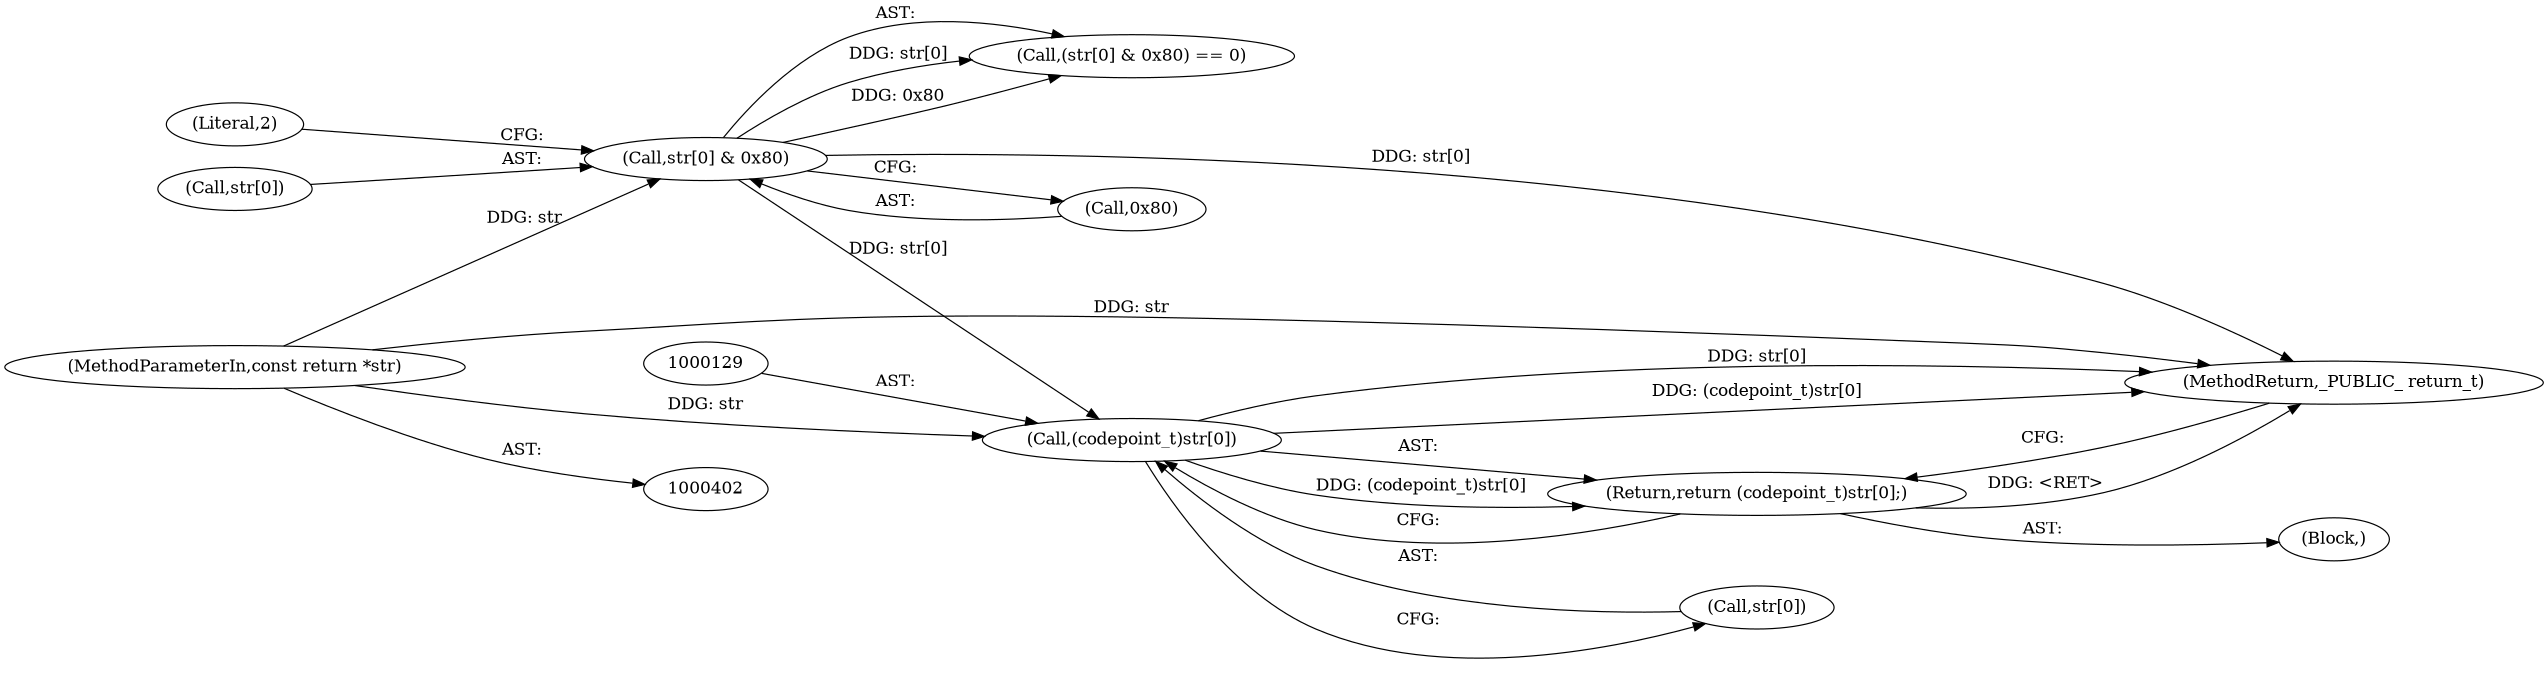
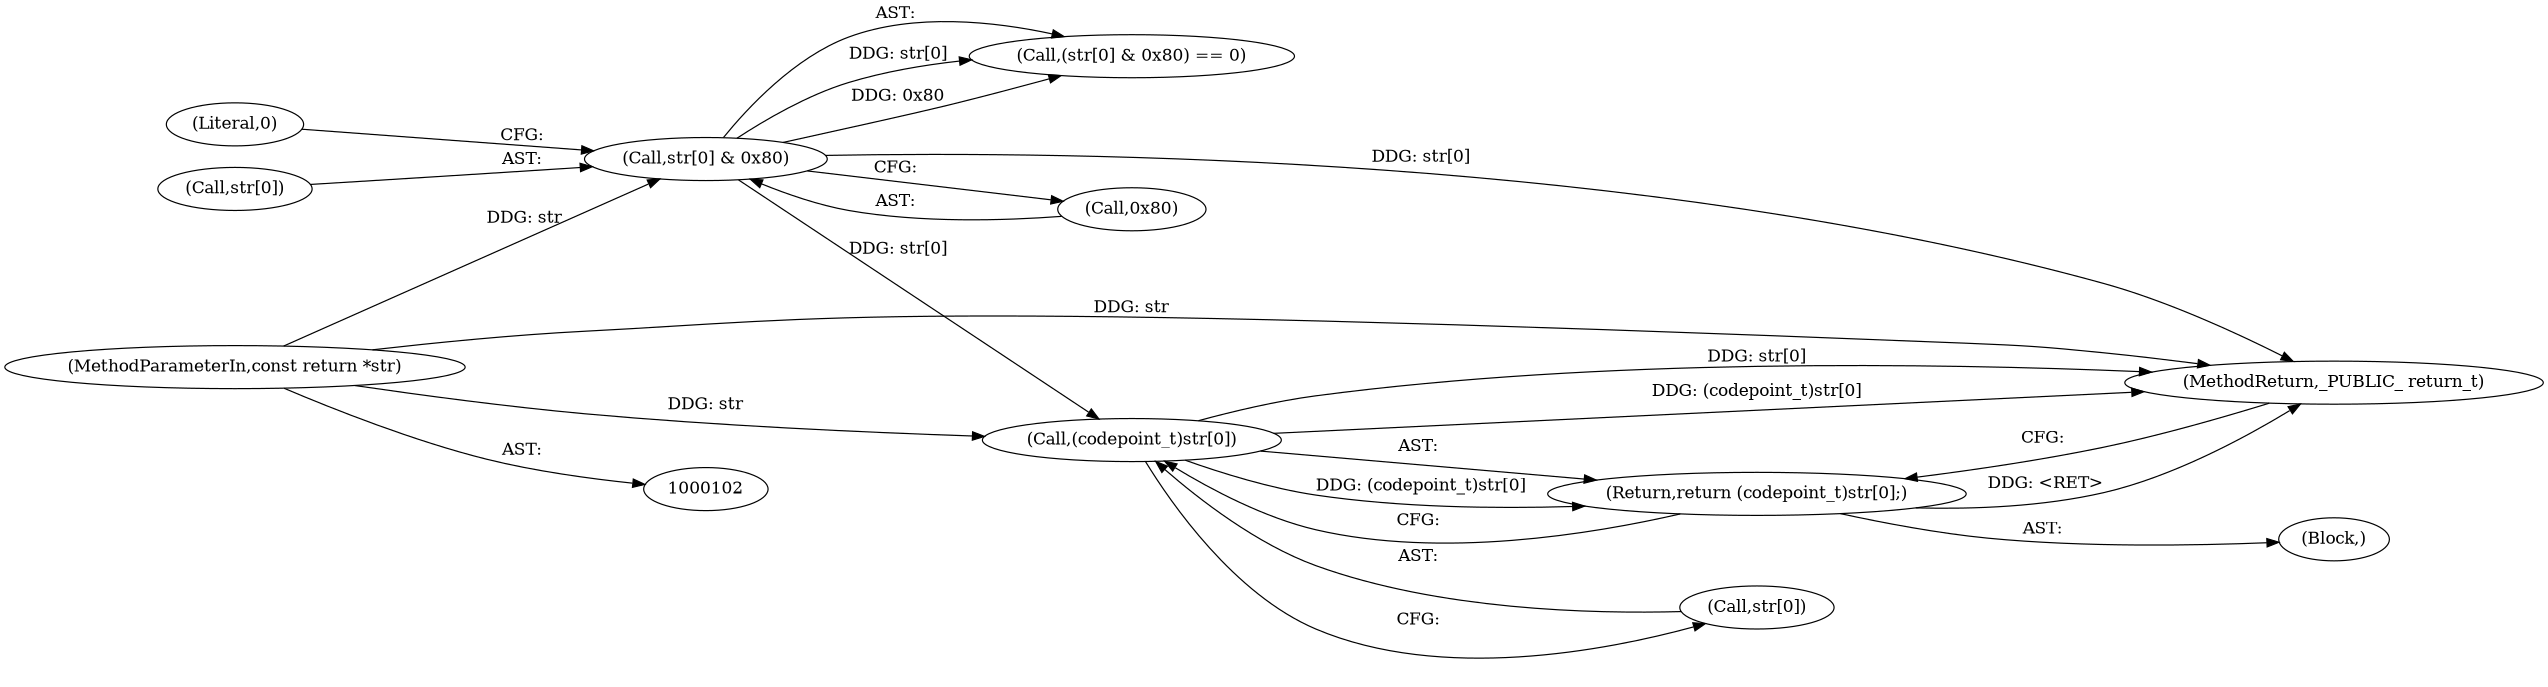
(235, 124) -> (235, 124)
(706, 364) -> none
(706, 489) -> (706, 489)
